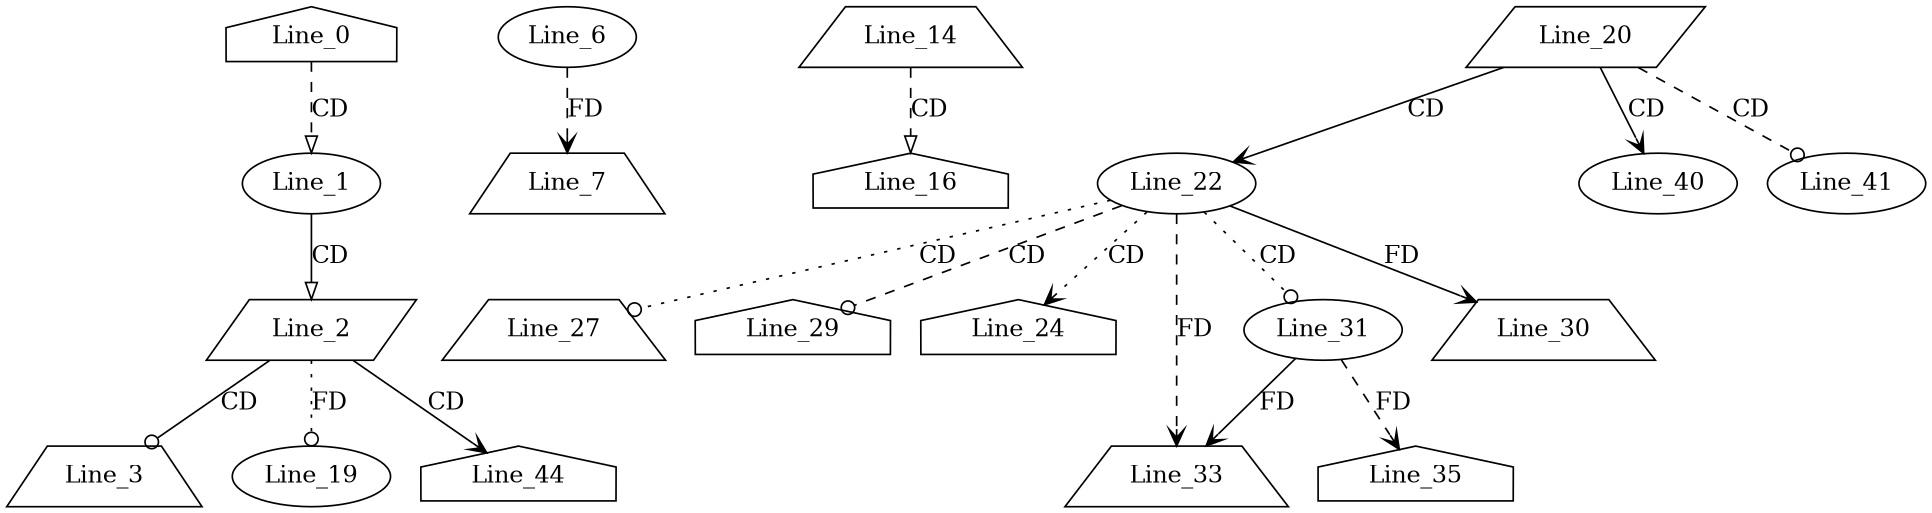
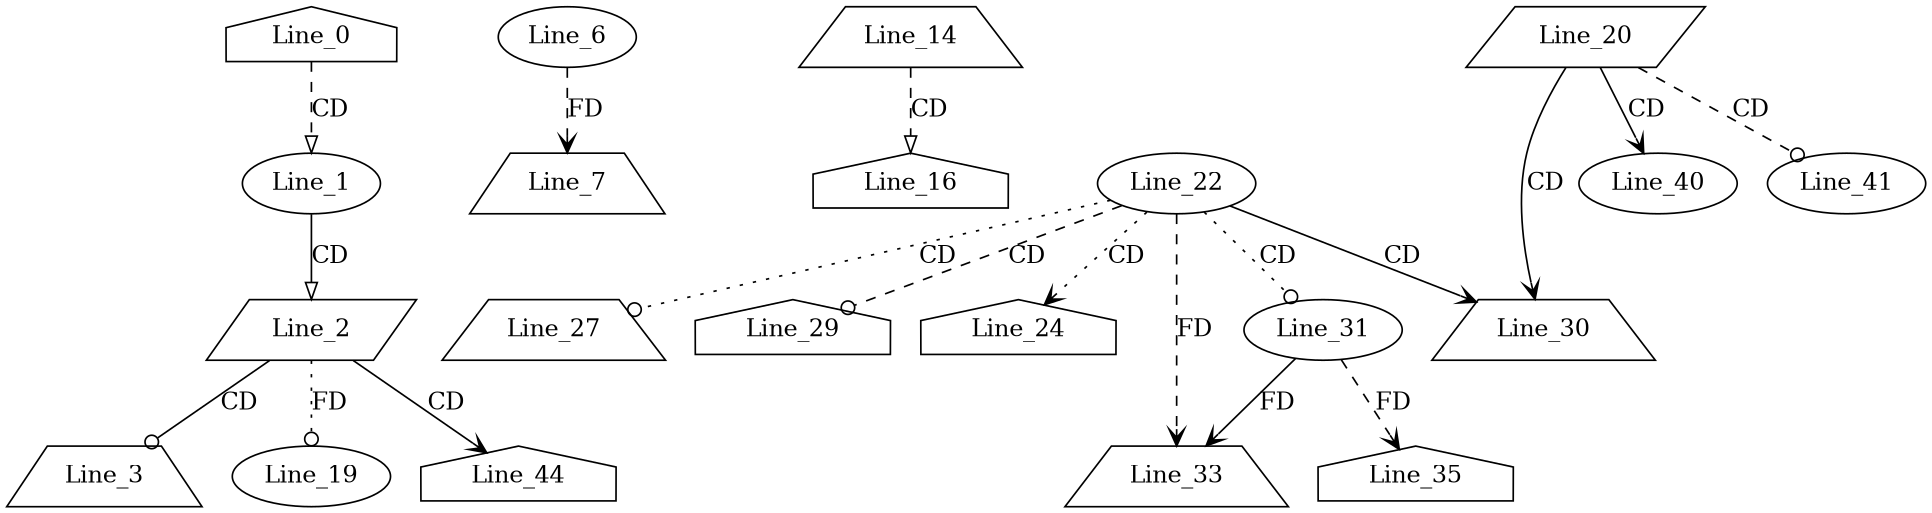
(1376, 112) -> (1524, 171)
(1402, 257) -> (1402, 257)
